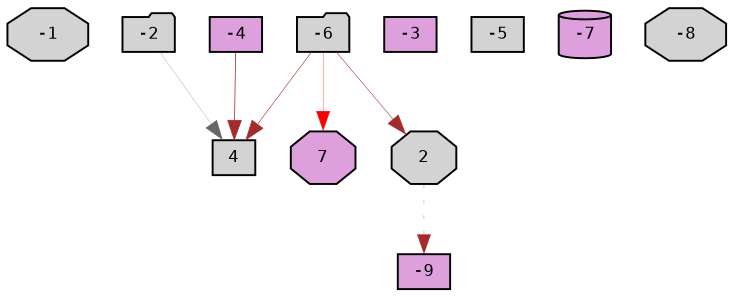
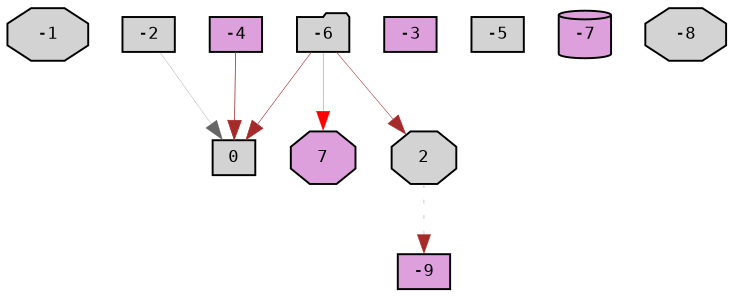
(149, 34) -> (149, 34)
(234, 158) -> (234, 158)
